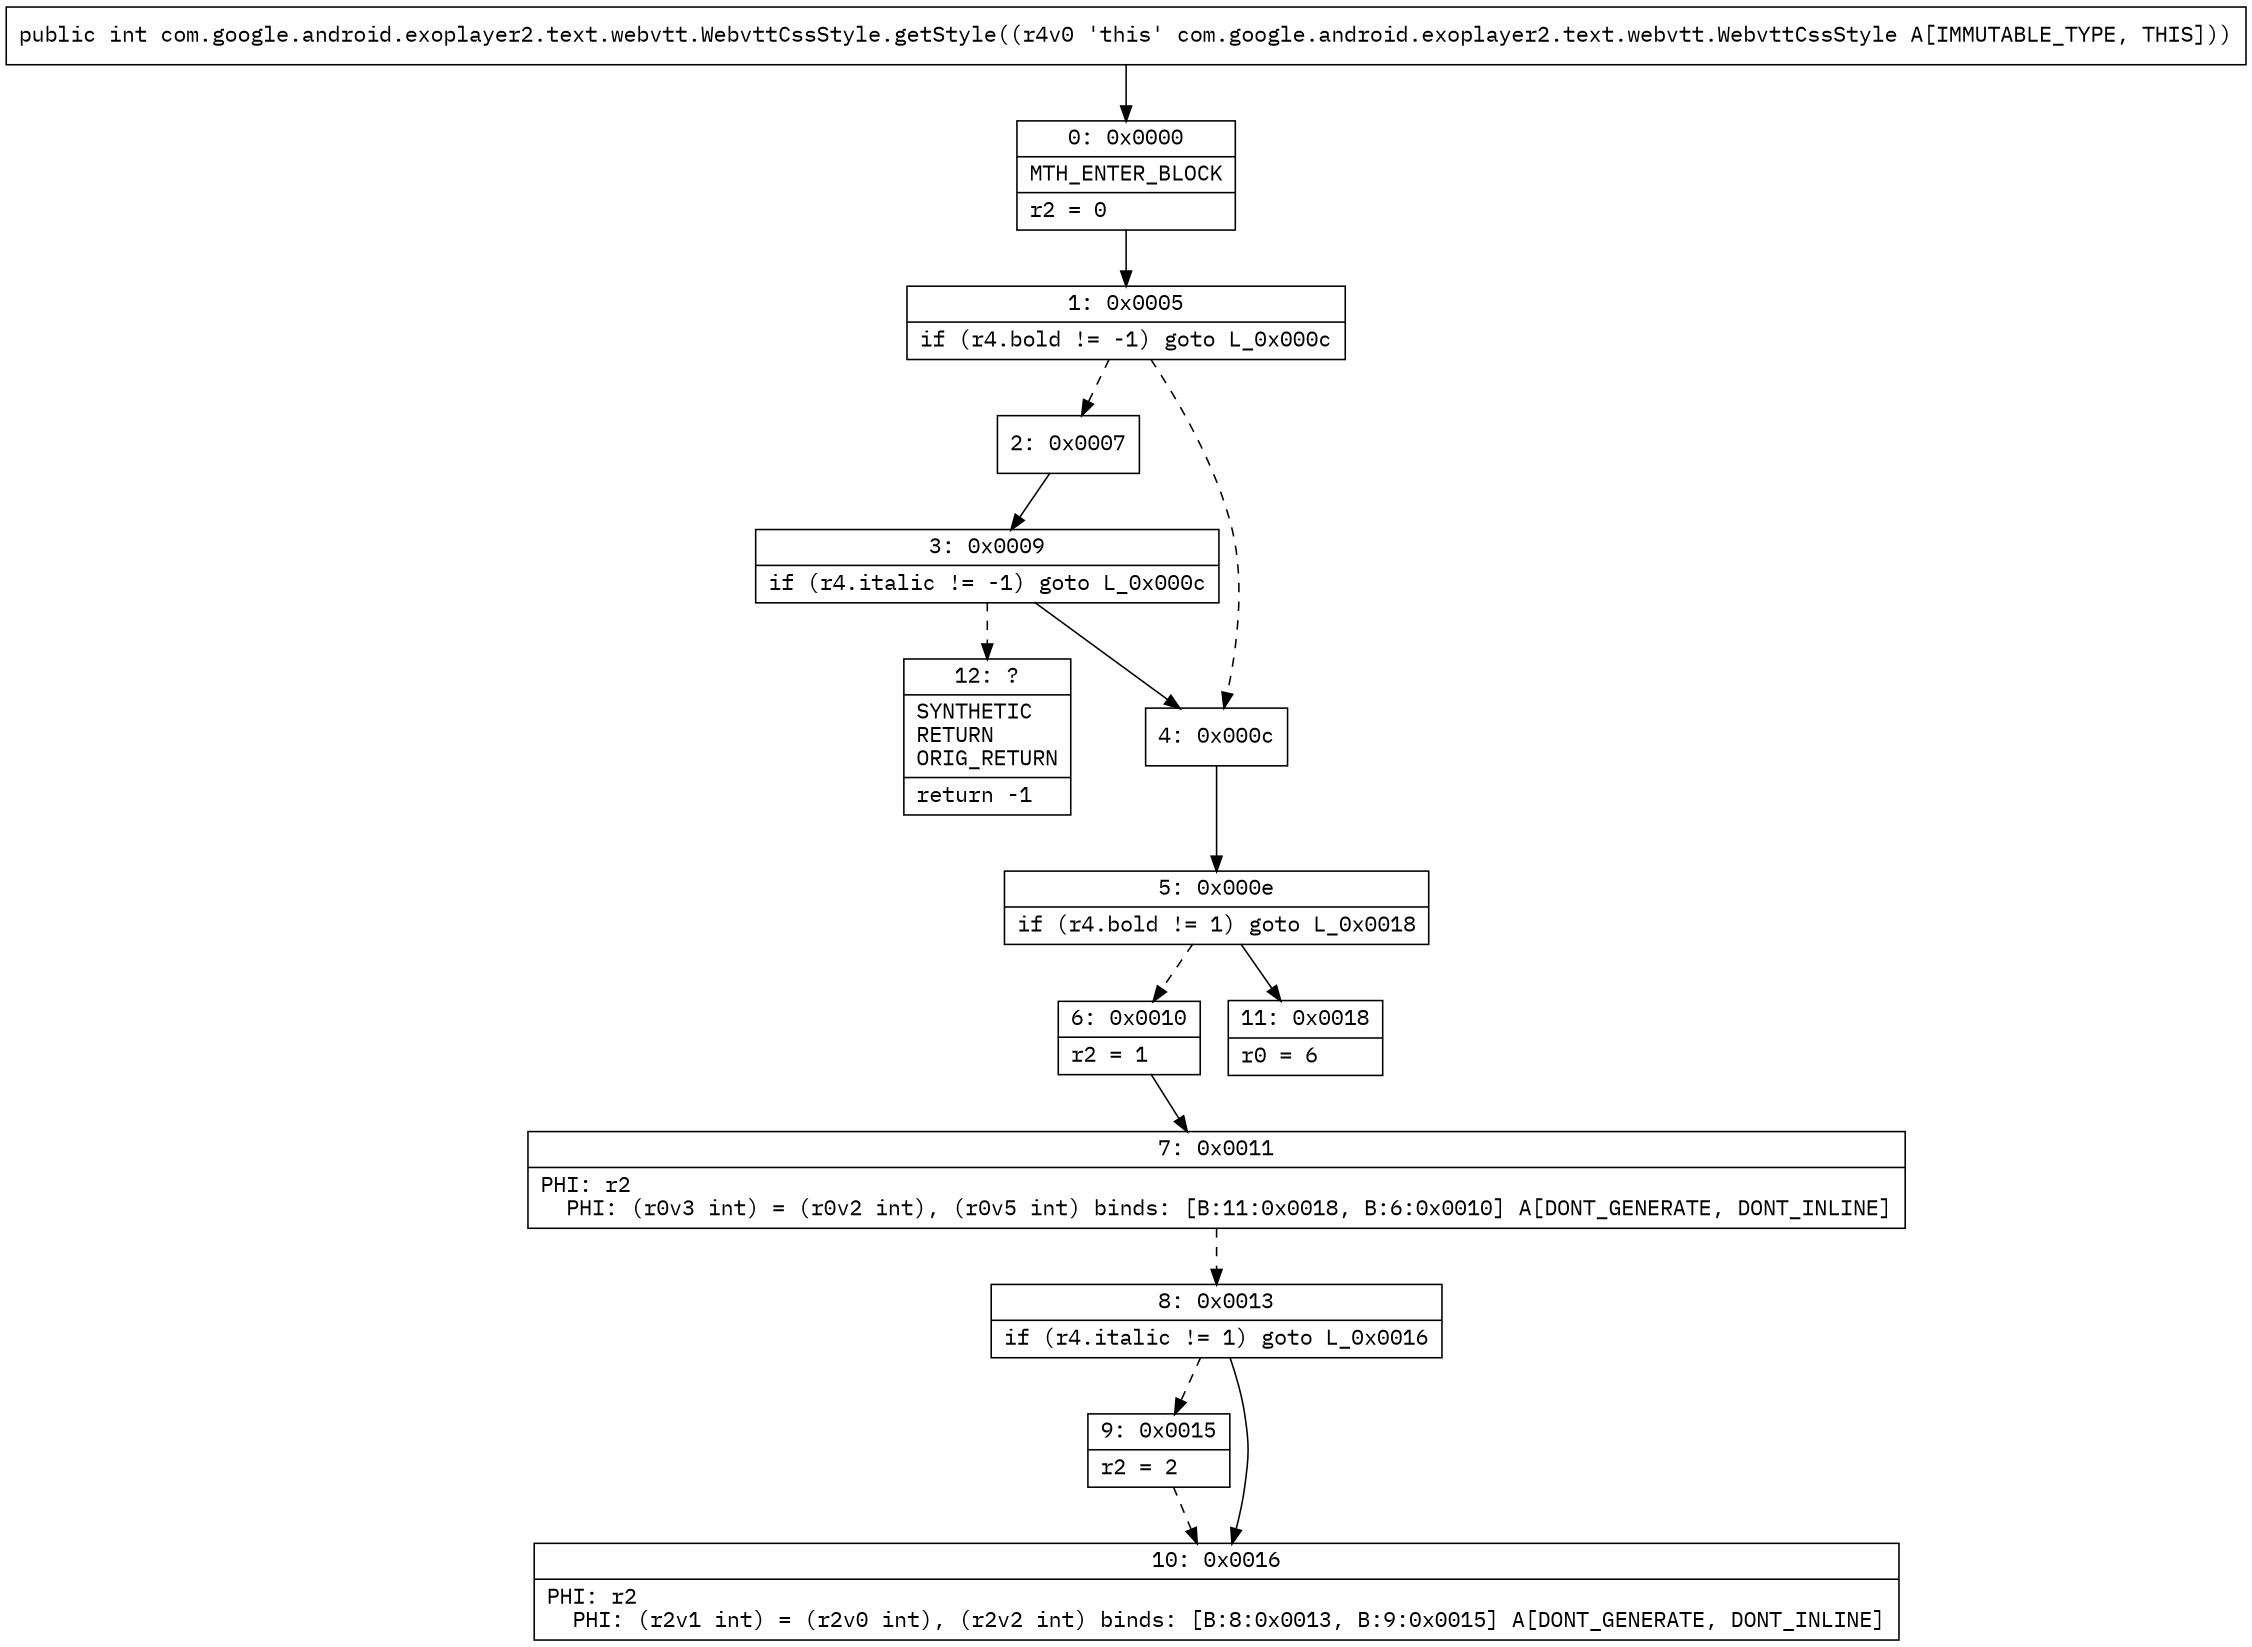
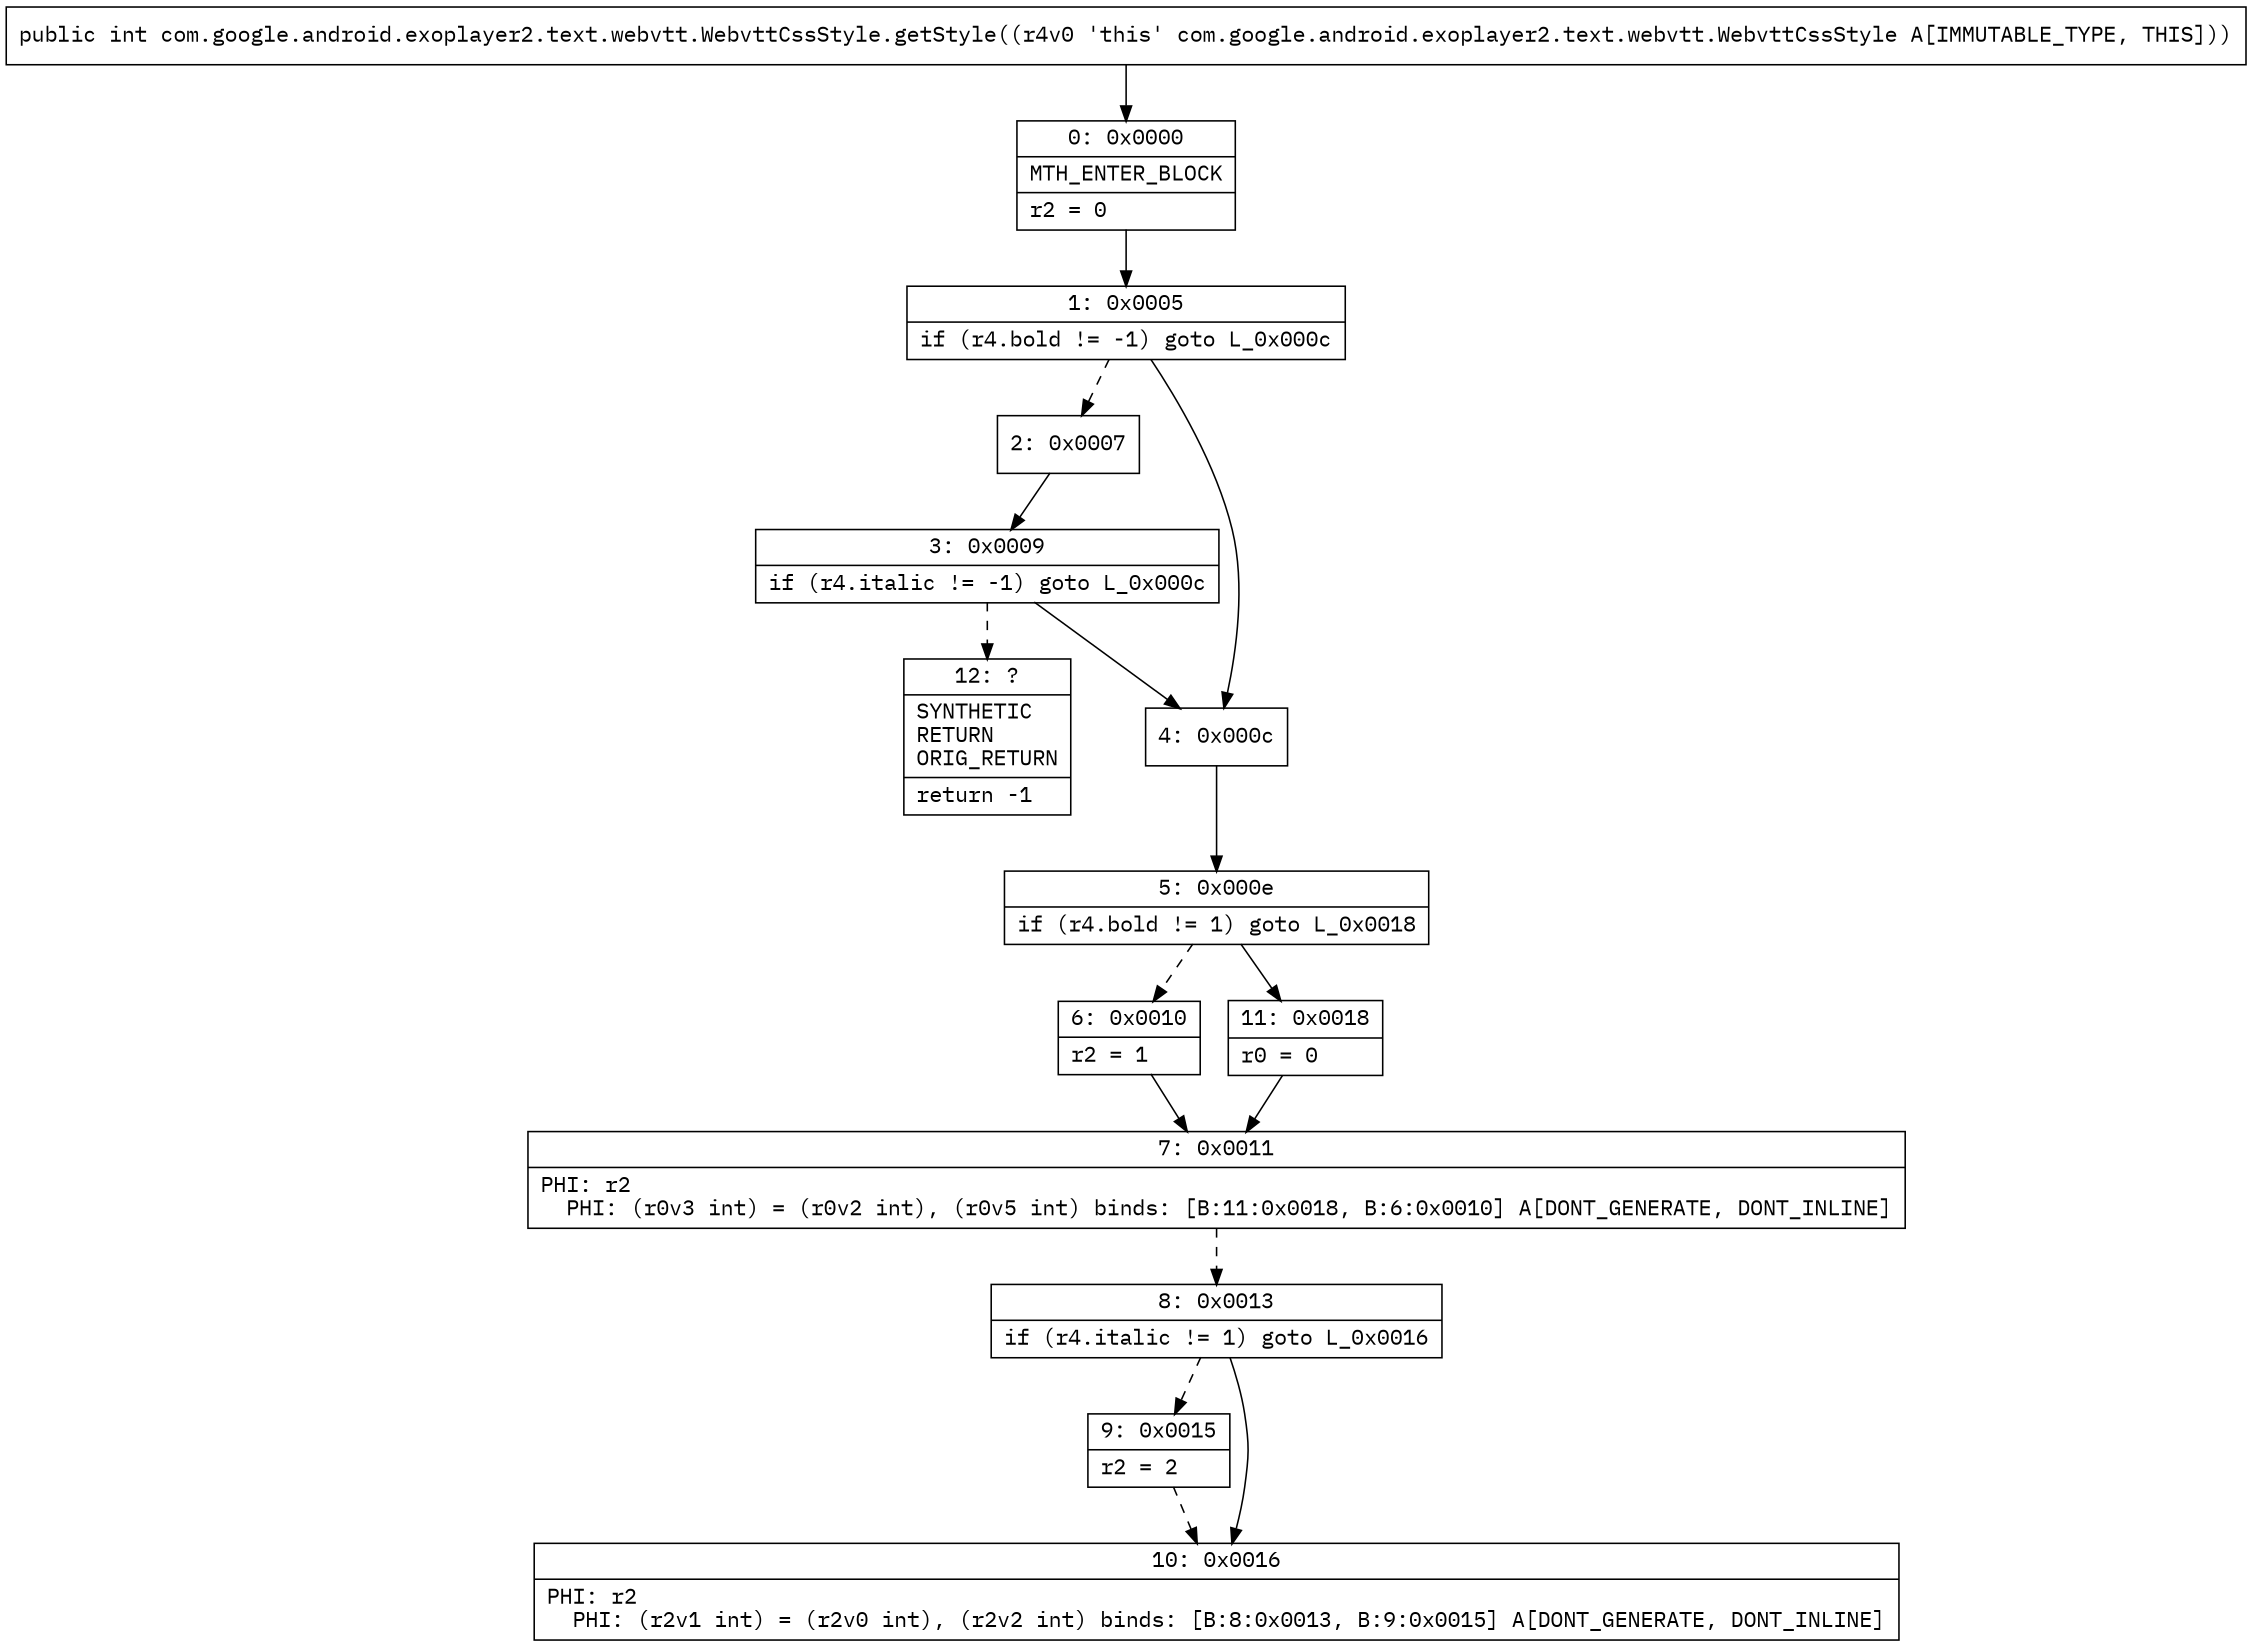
(1229, 518) -> (1229, 518)
(1280, 1056) -> (1280, 1056)
none -> (1269, 1097)
